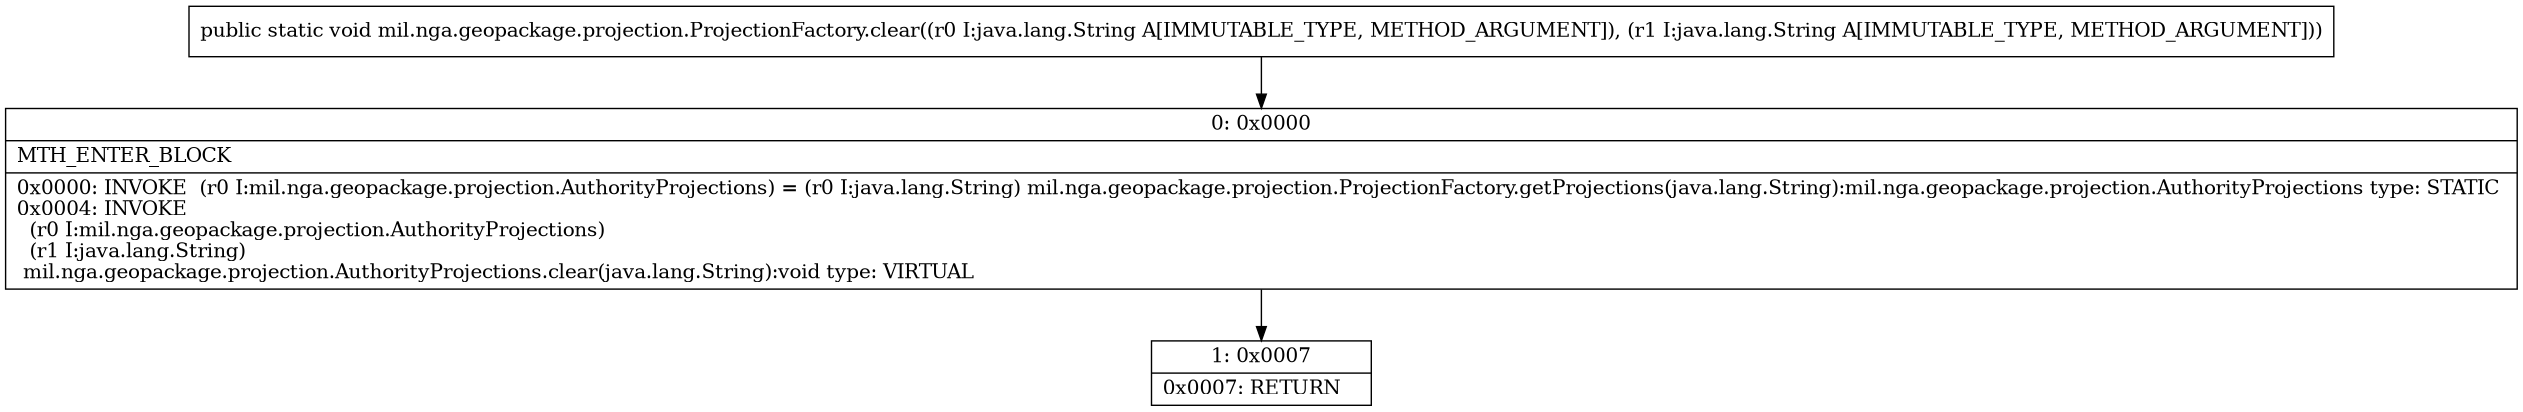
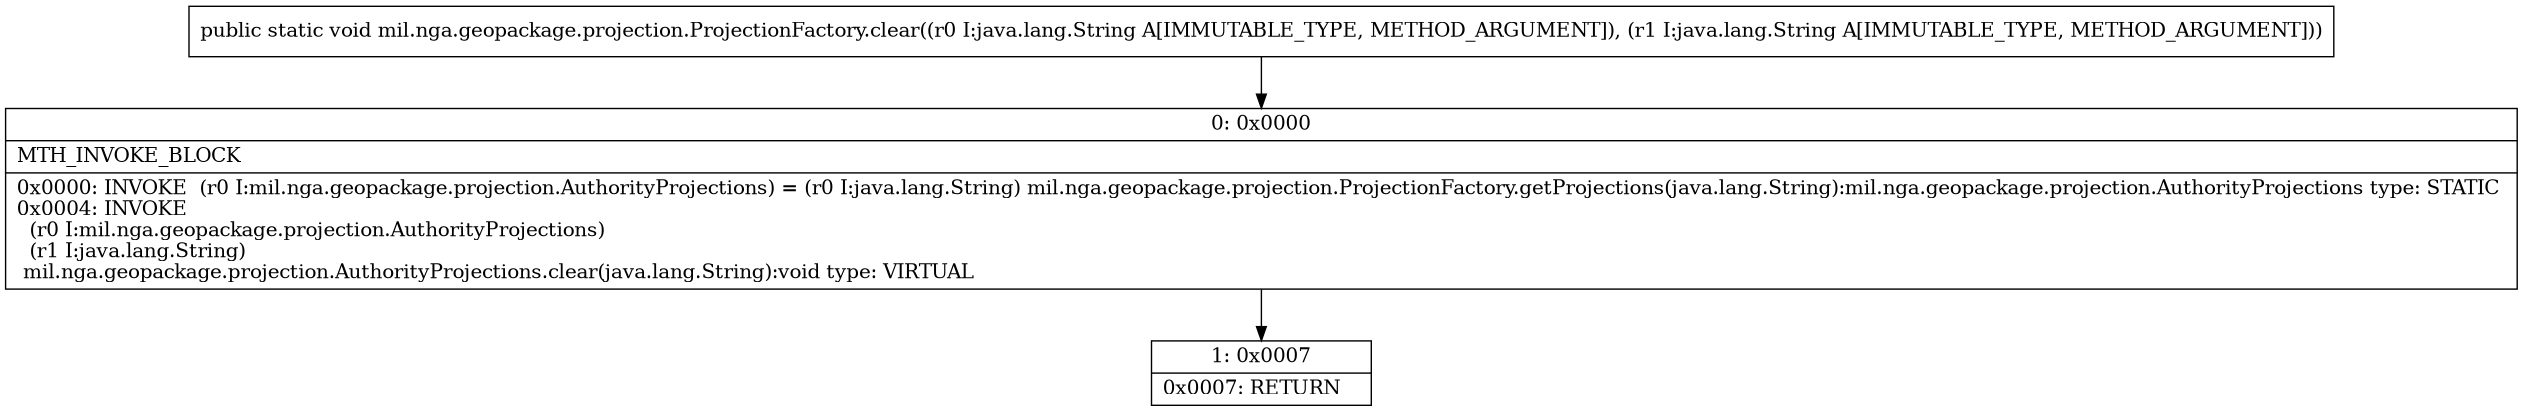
(125, 156) -> (129, 156)
